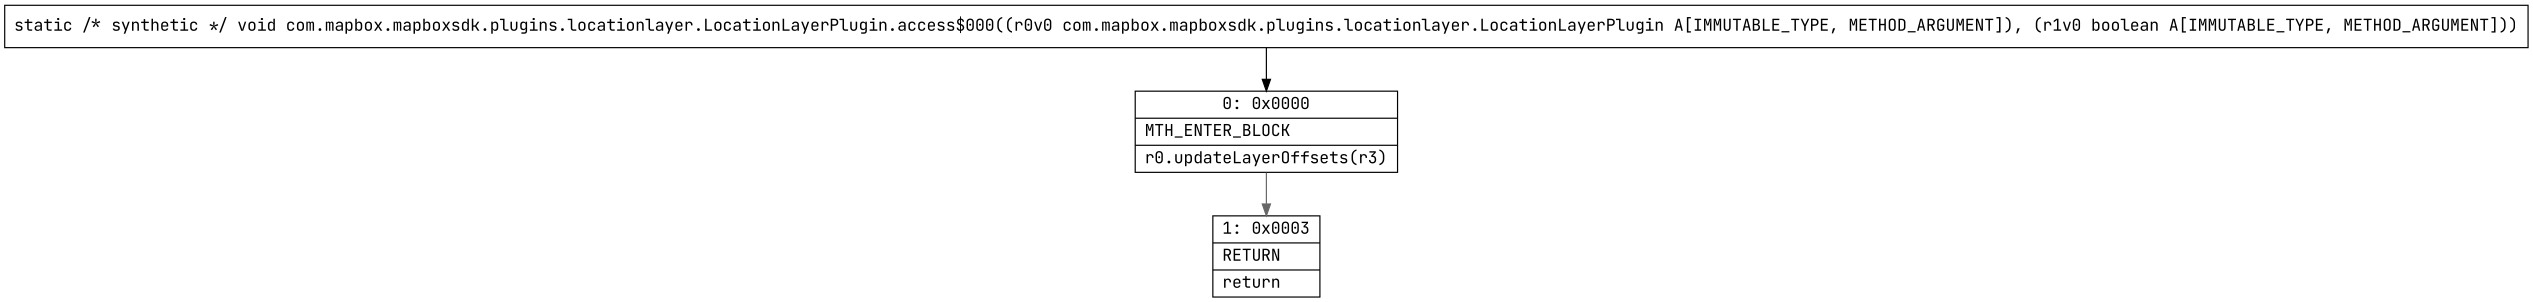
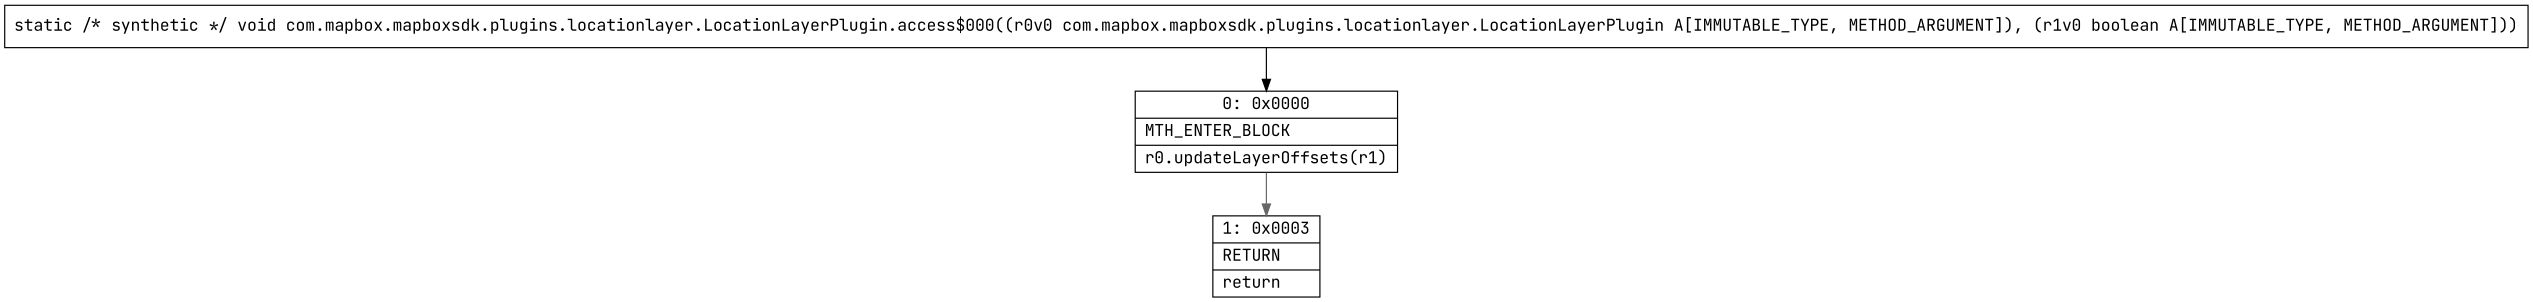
(1266, 158) -> (1266, 158)
